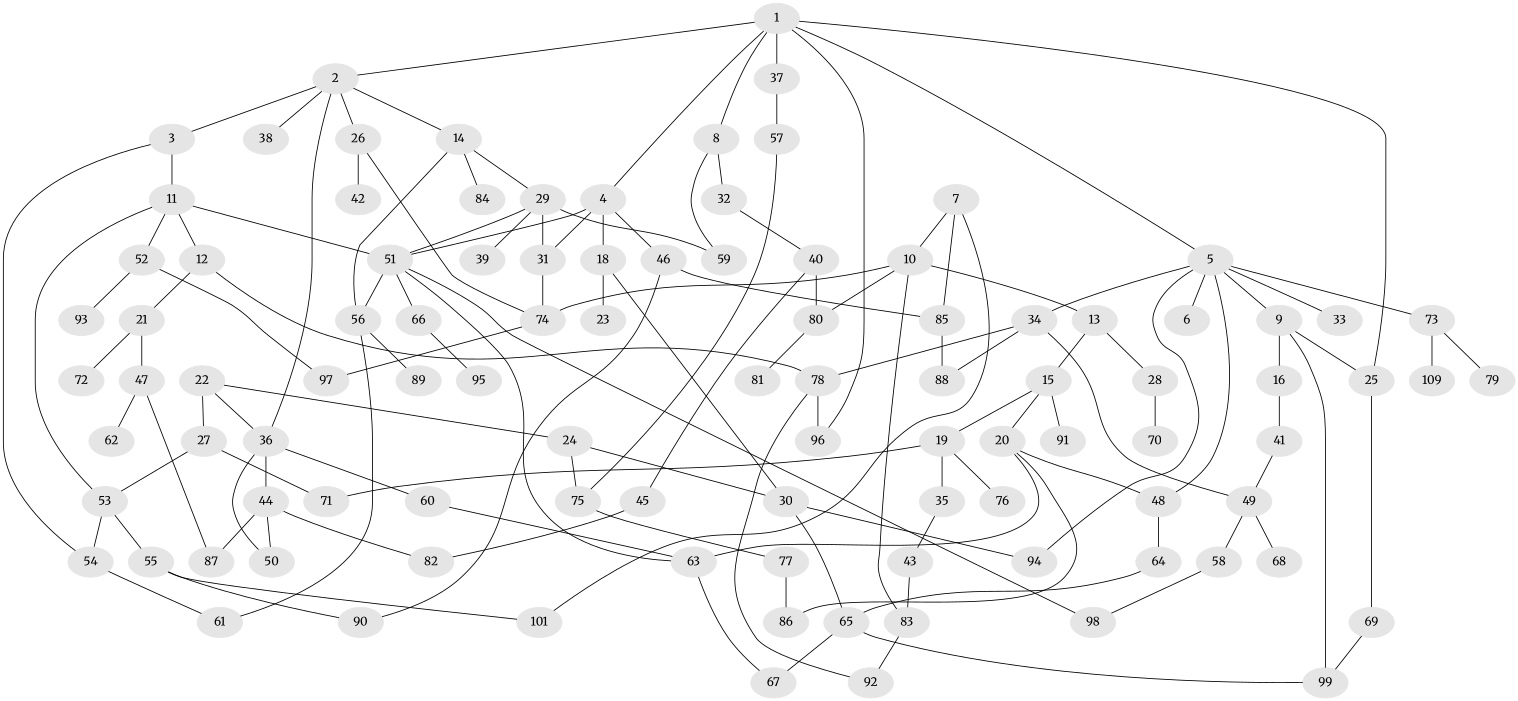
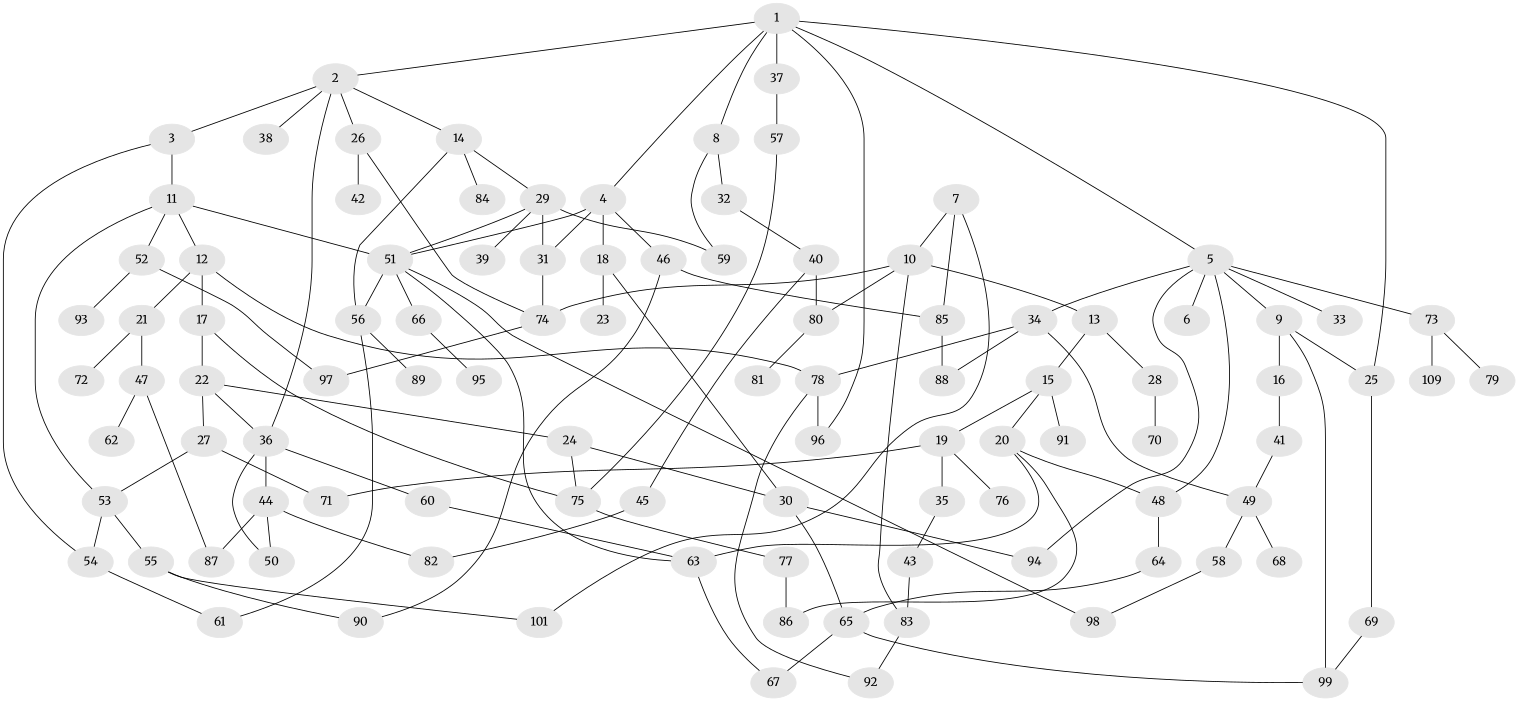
none -> (202, 320)
